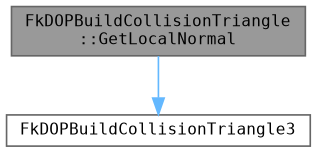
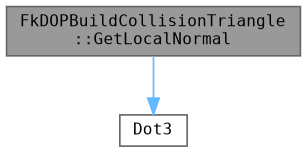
(158, 131) -> (153, 131)
